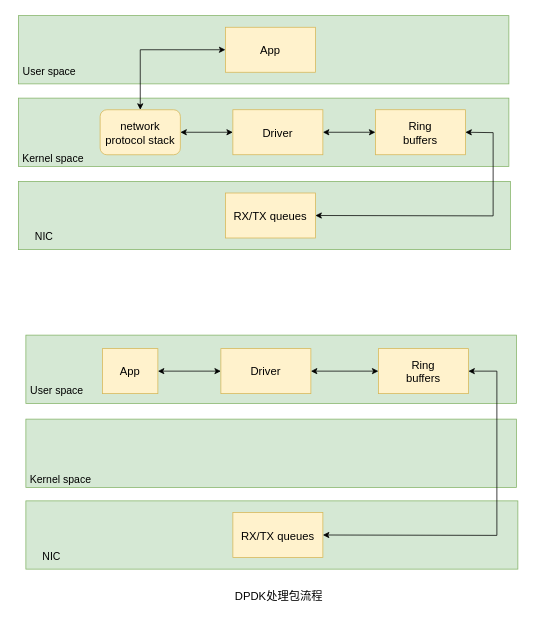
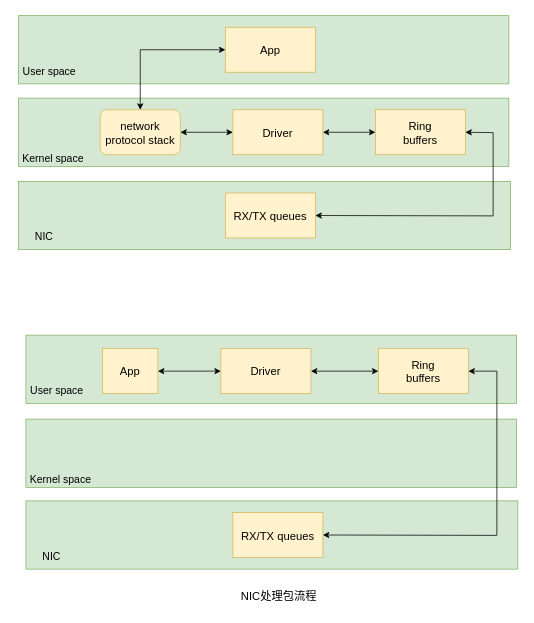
(279, 595) -> (279, 595)
